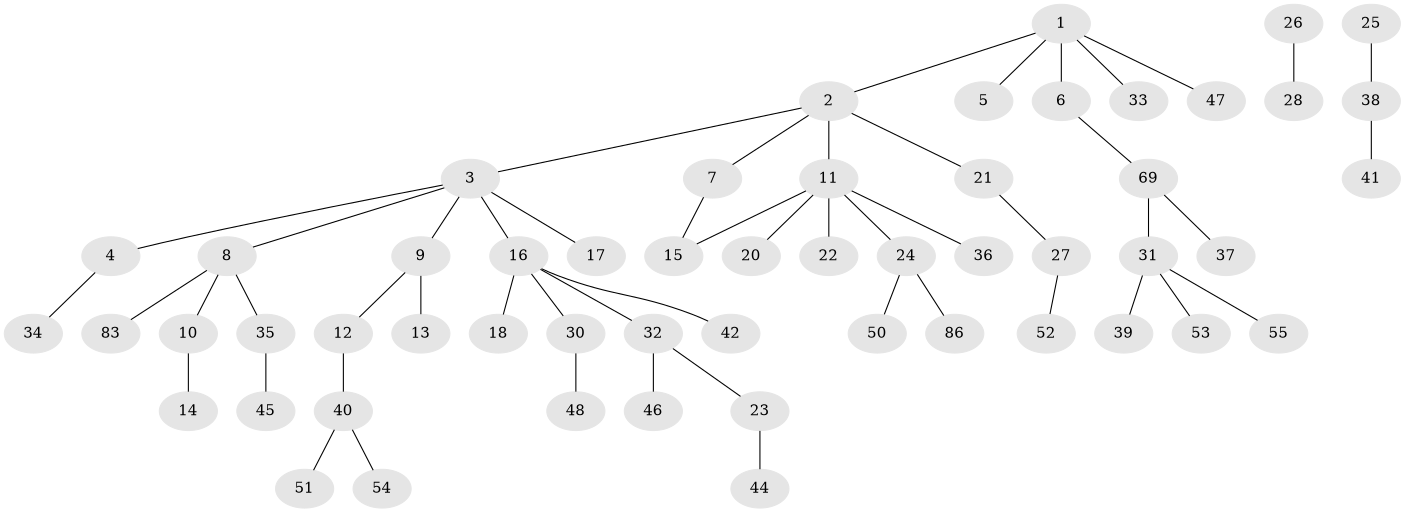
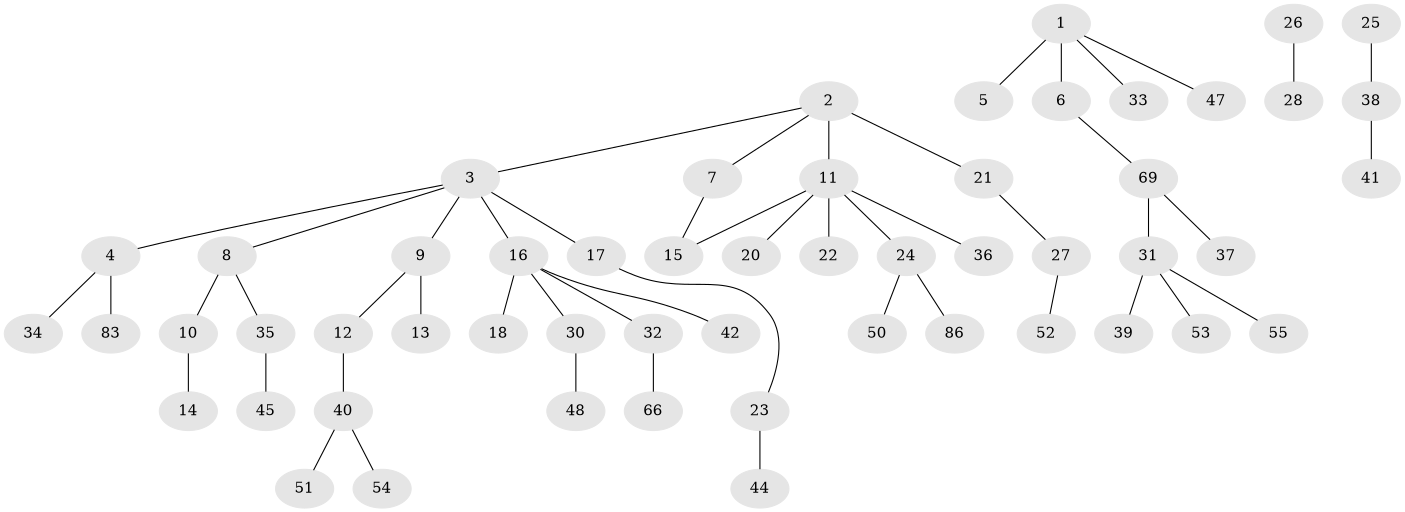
(945, 62) -> none
(169, 295) -> (111, 295)
(707, 372) -> (738, 290)
(653, 411) -> (653, 411)
